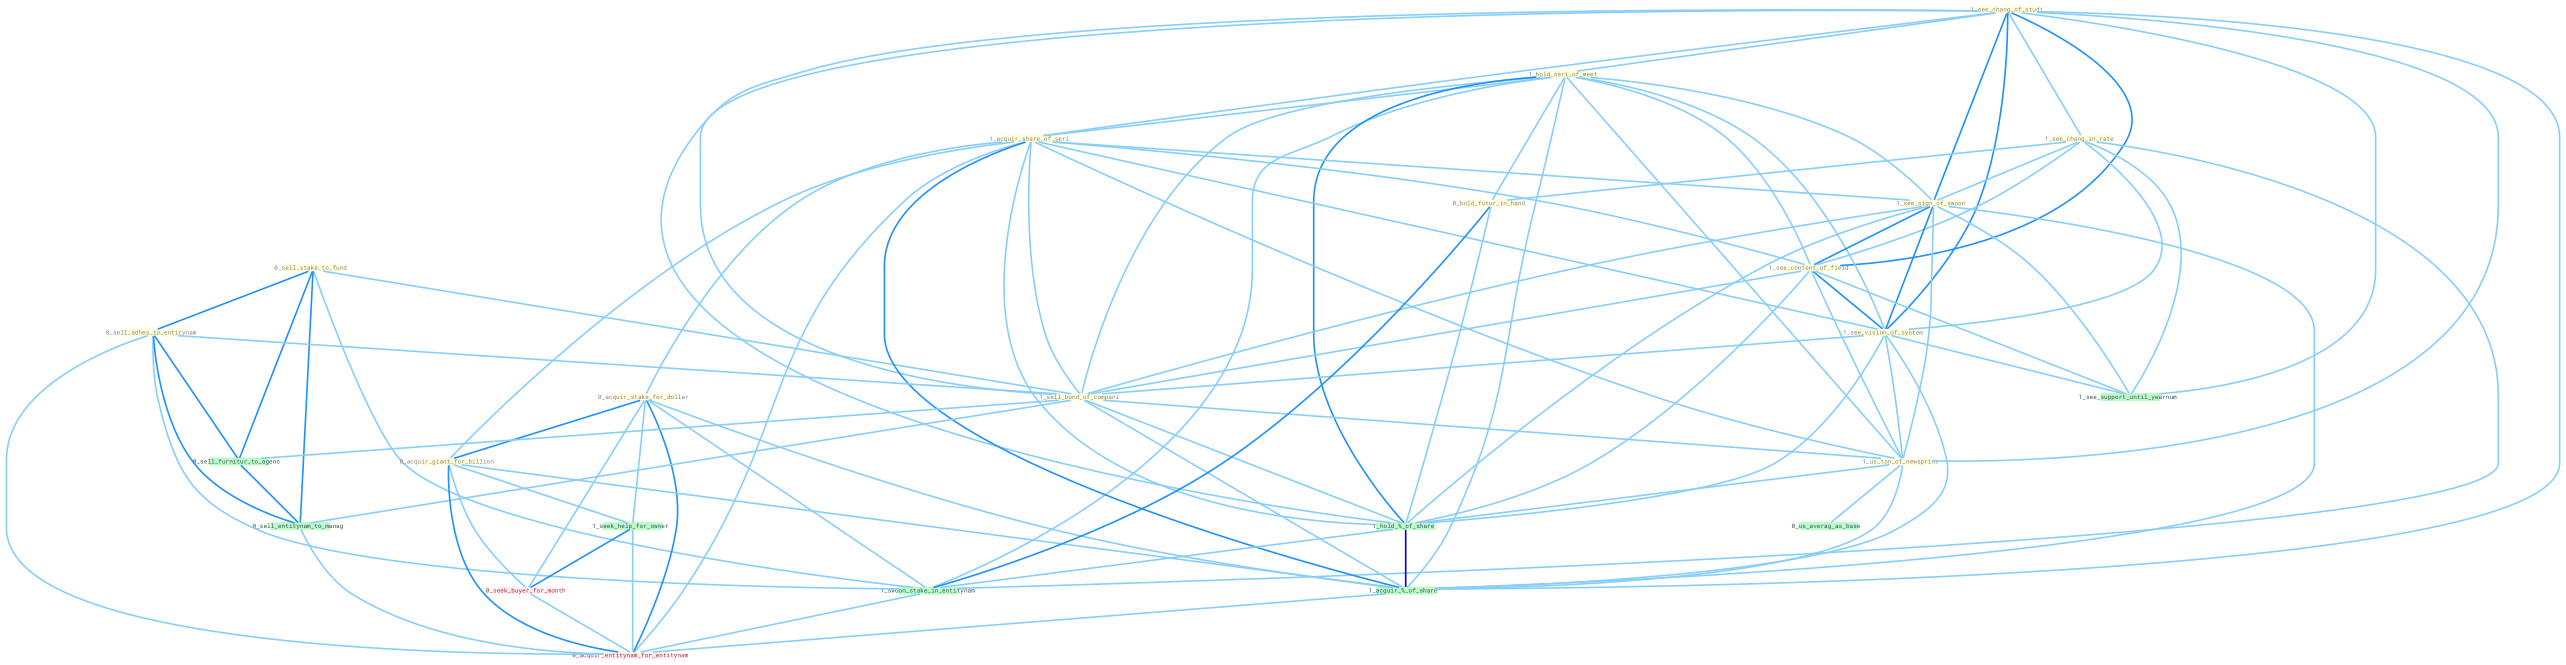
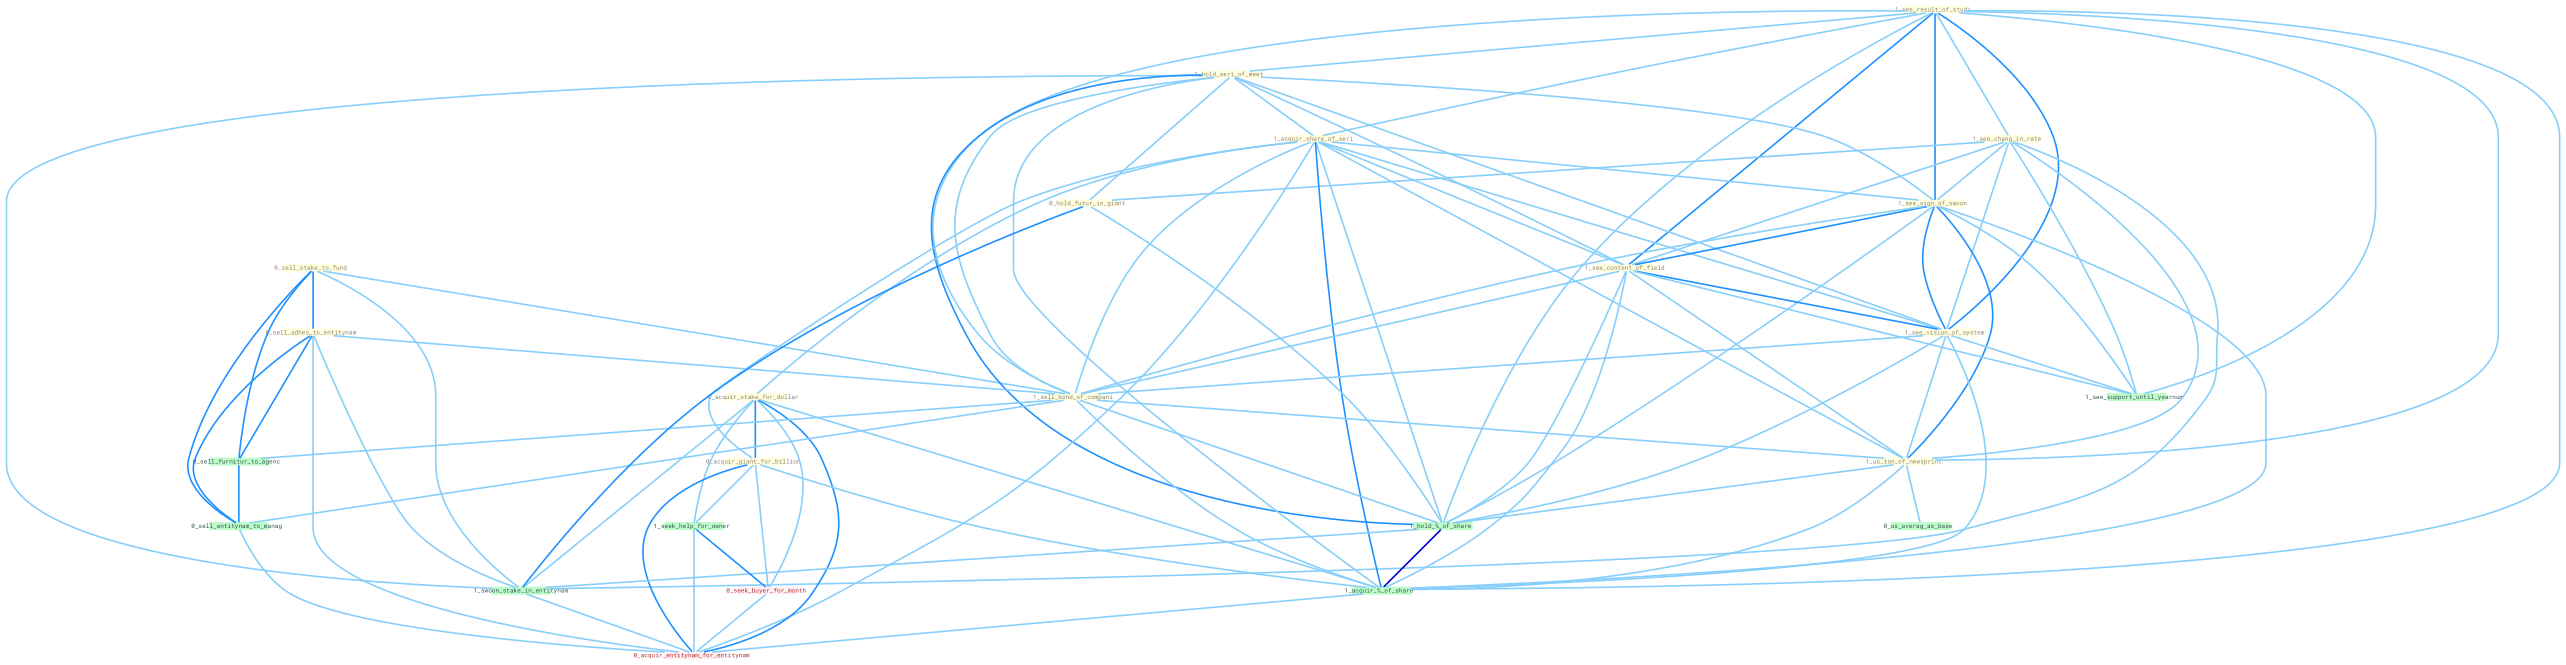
(2008, 10) -> (1935, 10)
(1491, 203) -> (1088, 203)
(1734, 268) -> (2197, 362)
(1926, 359) -> (1989, 337)
none -> (1532, 488)
